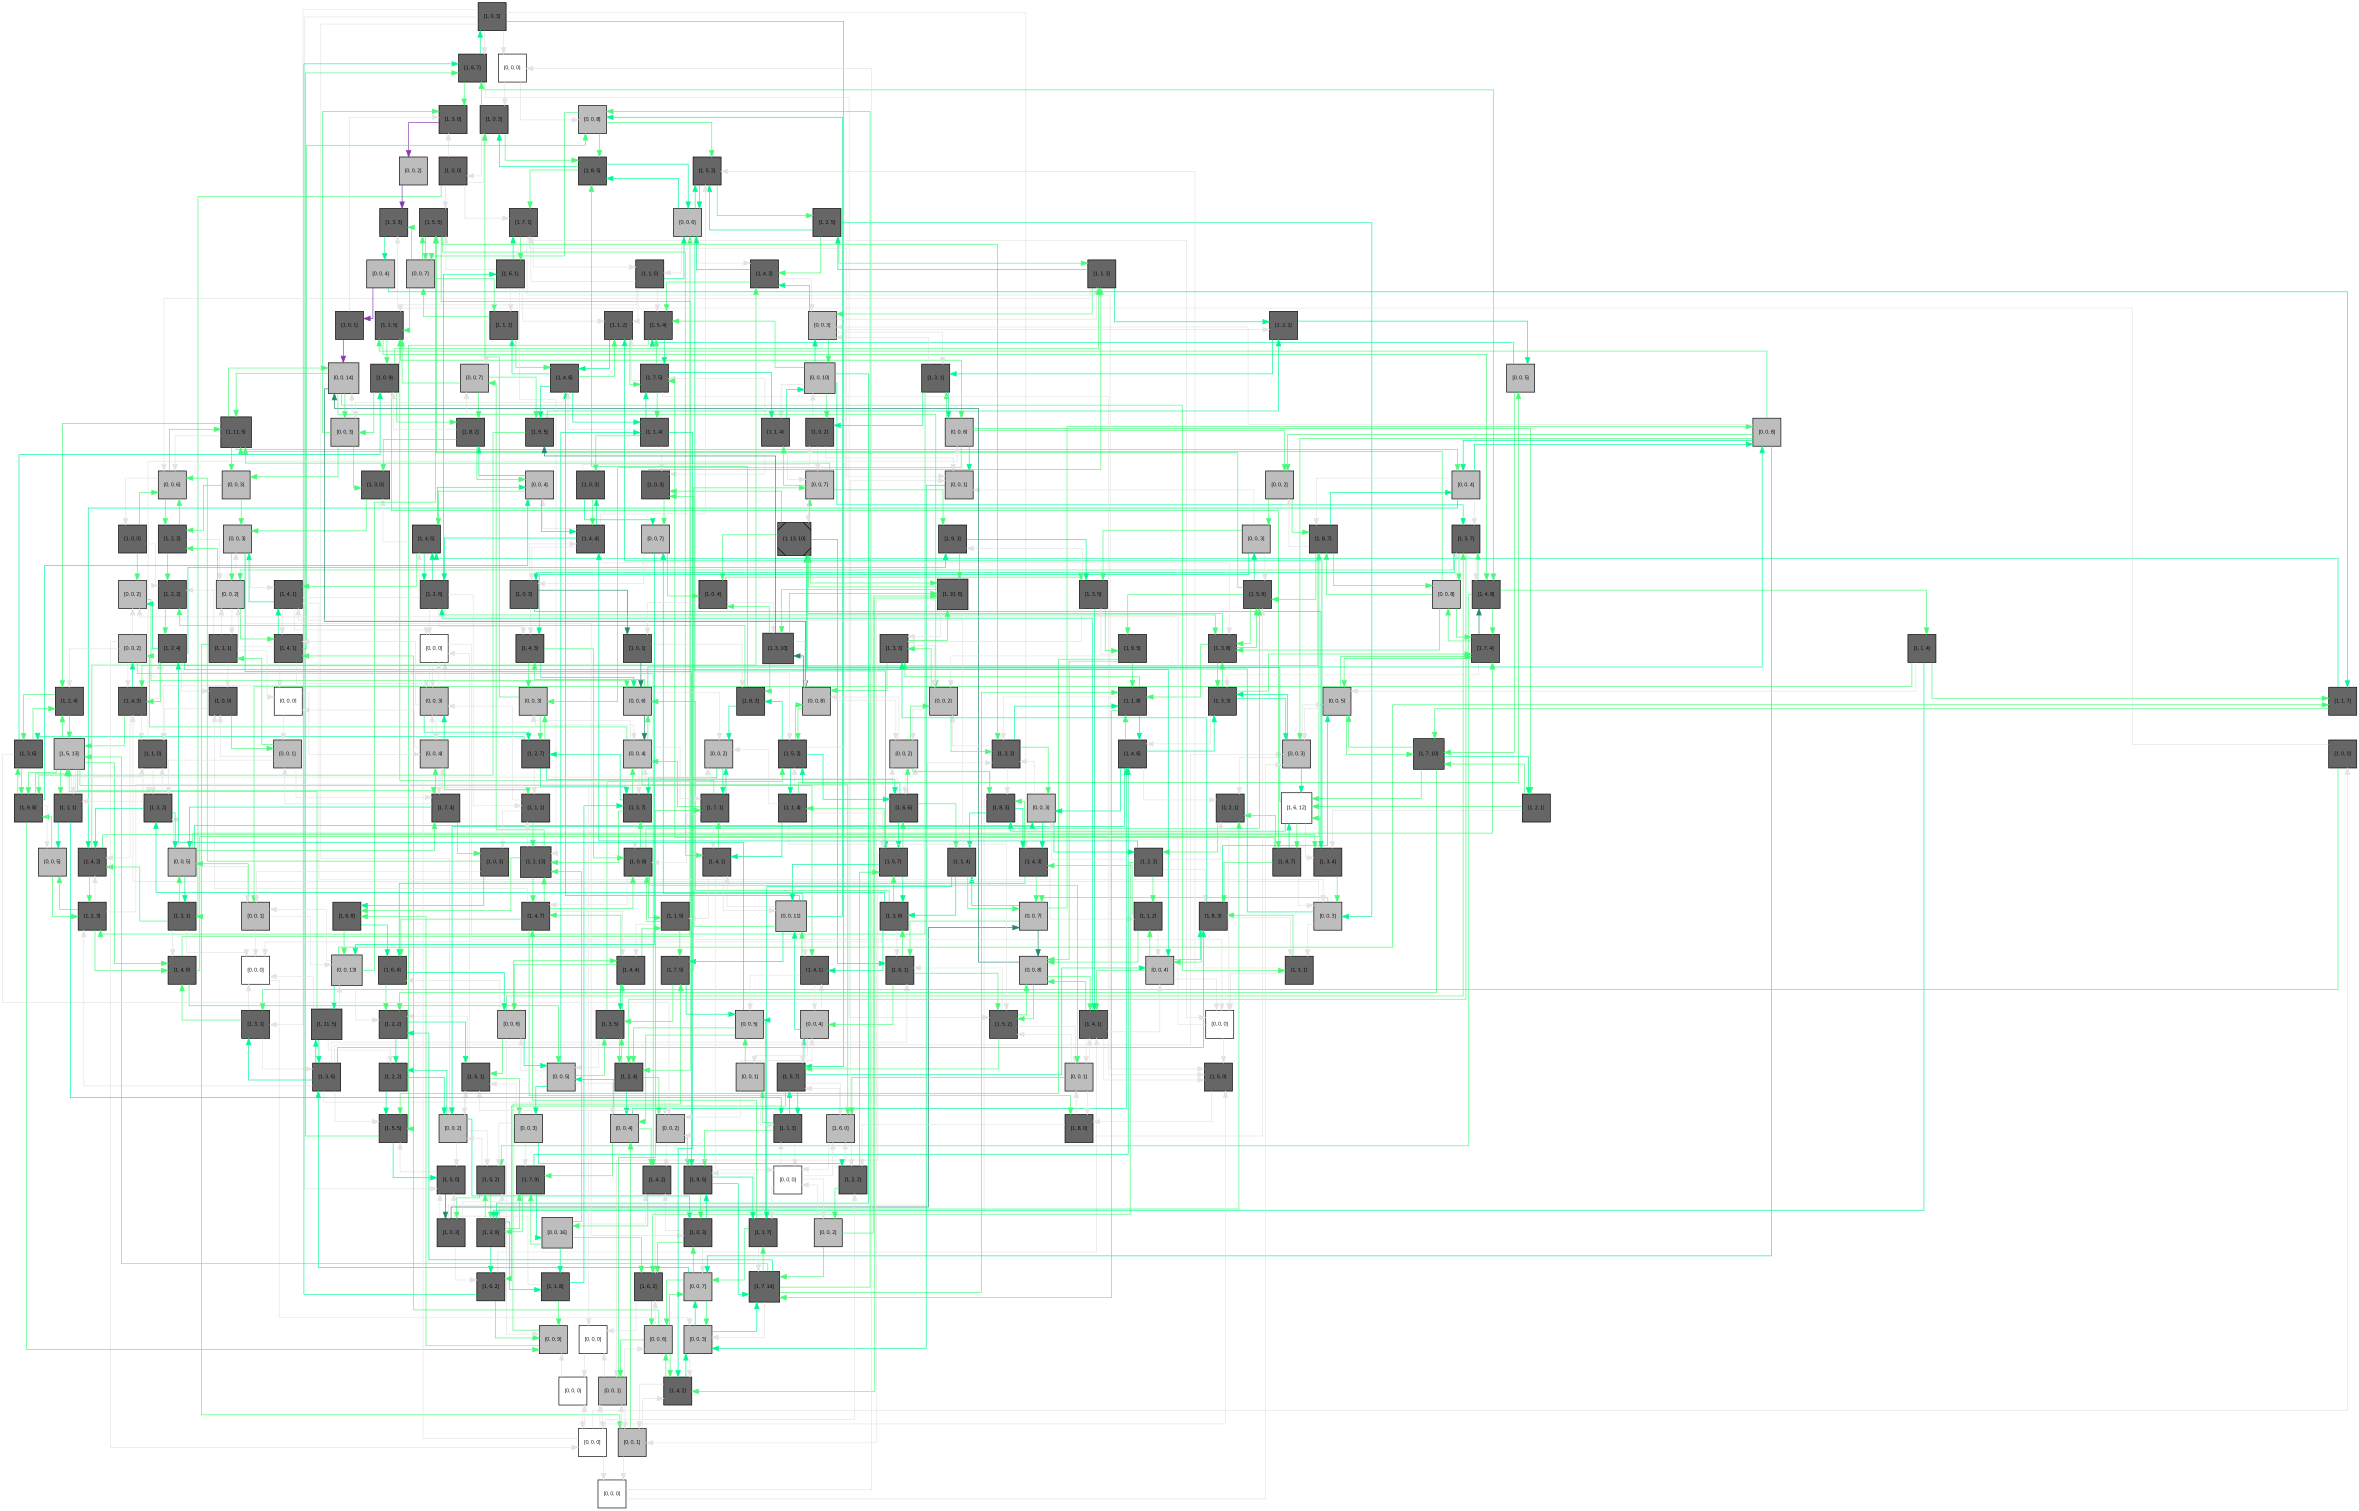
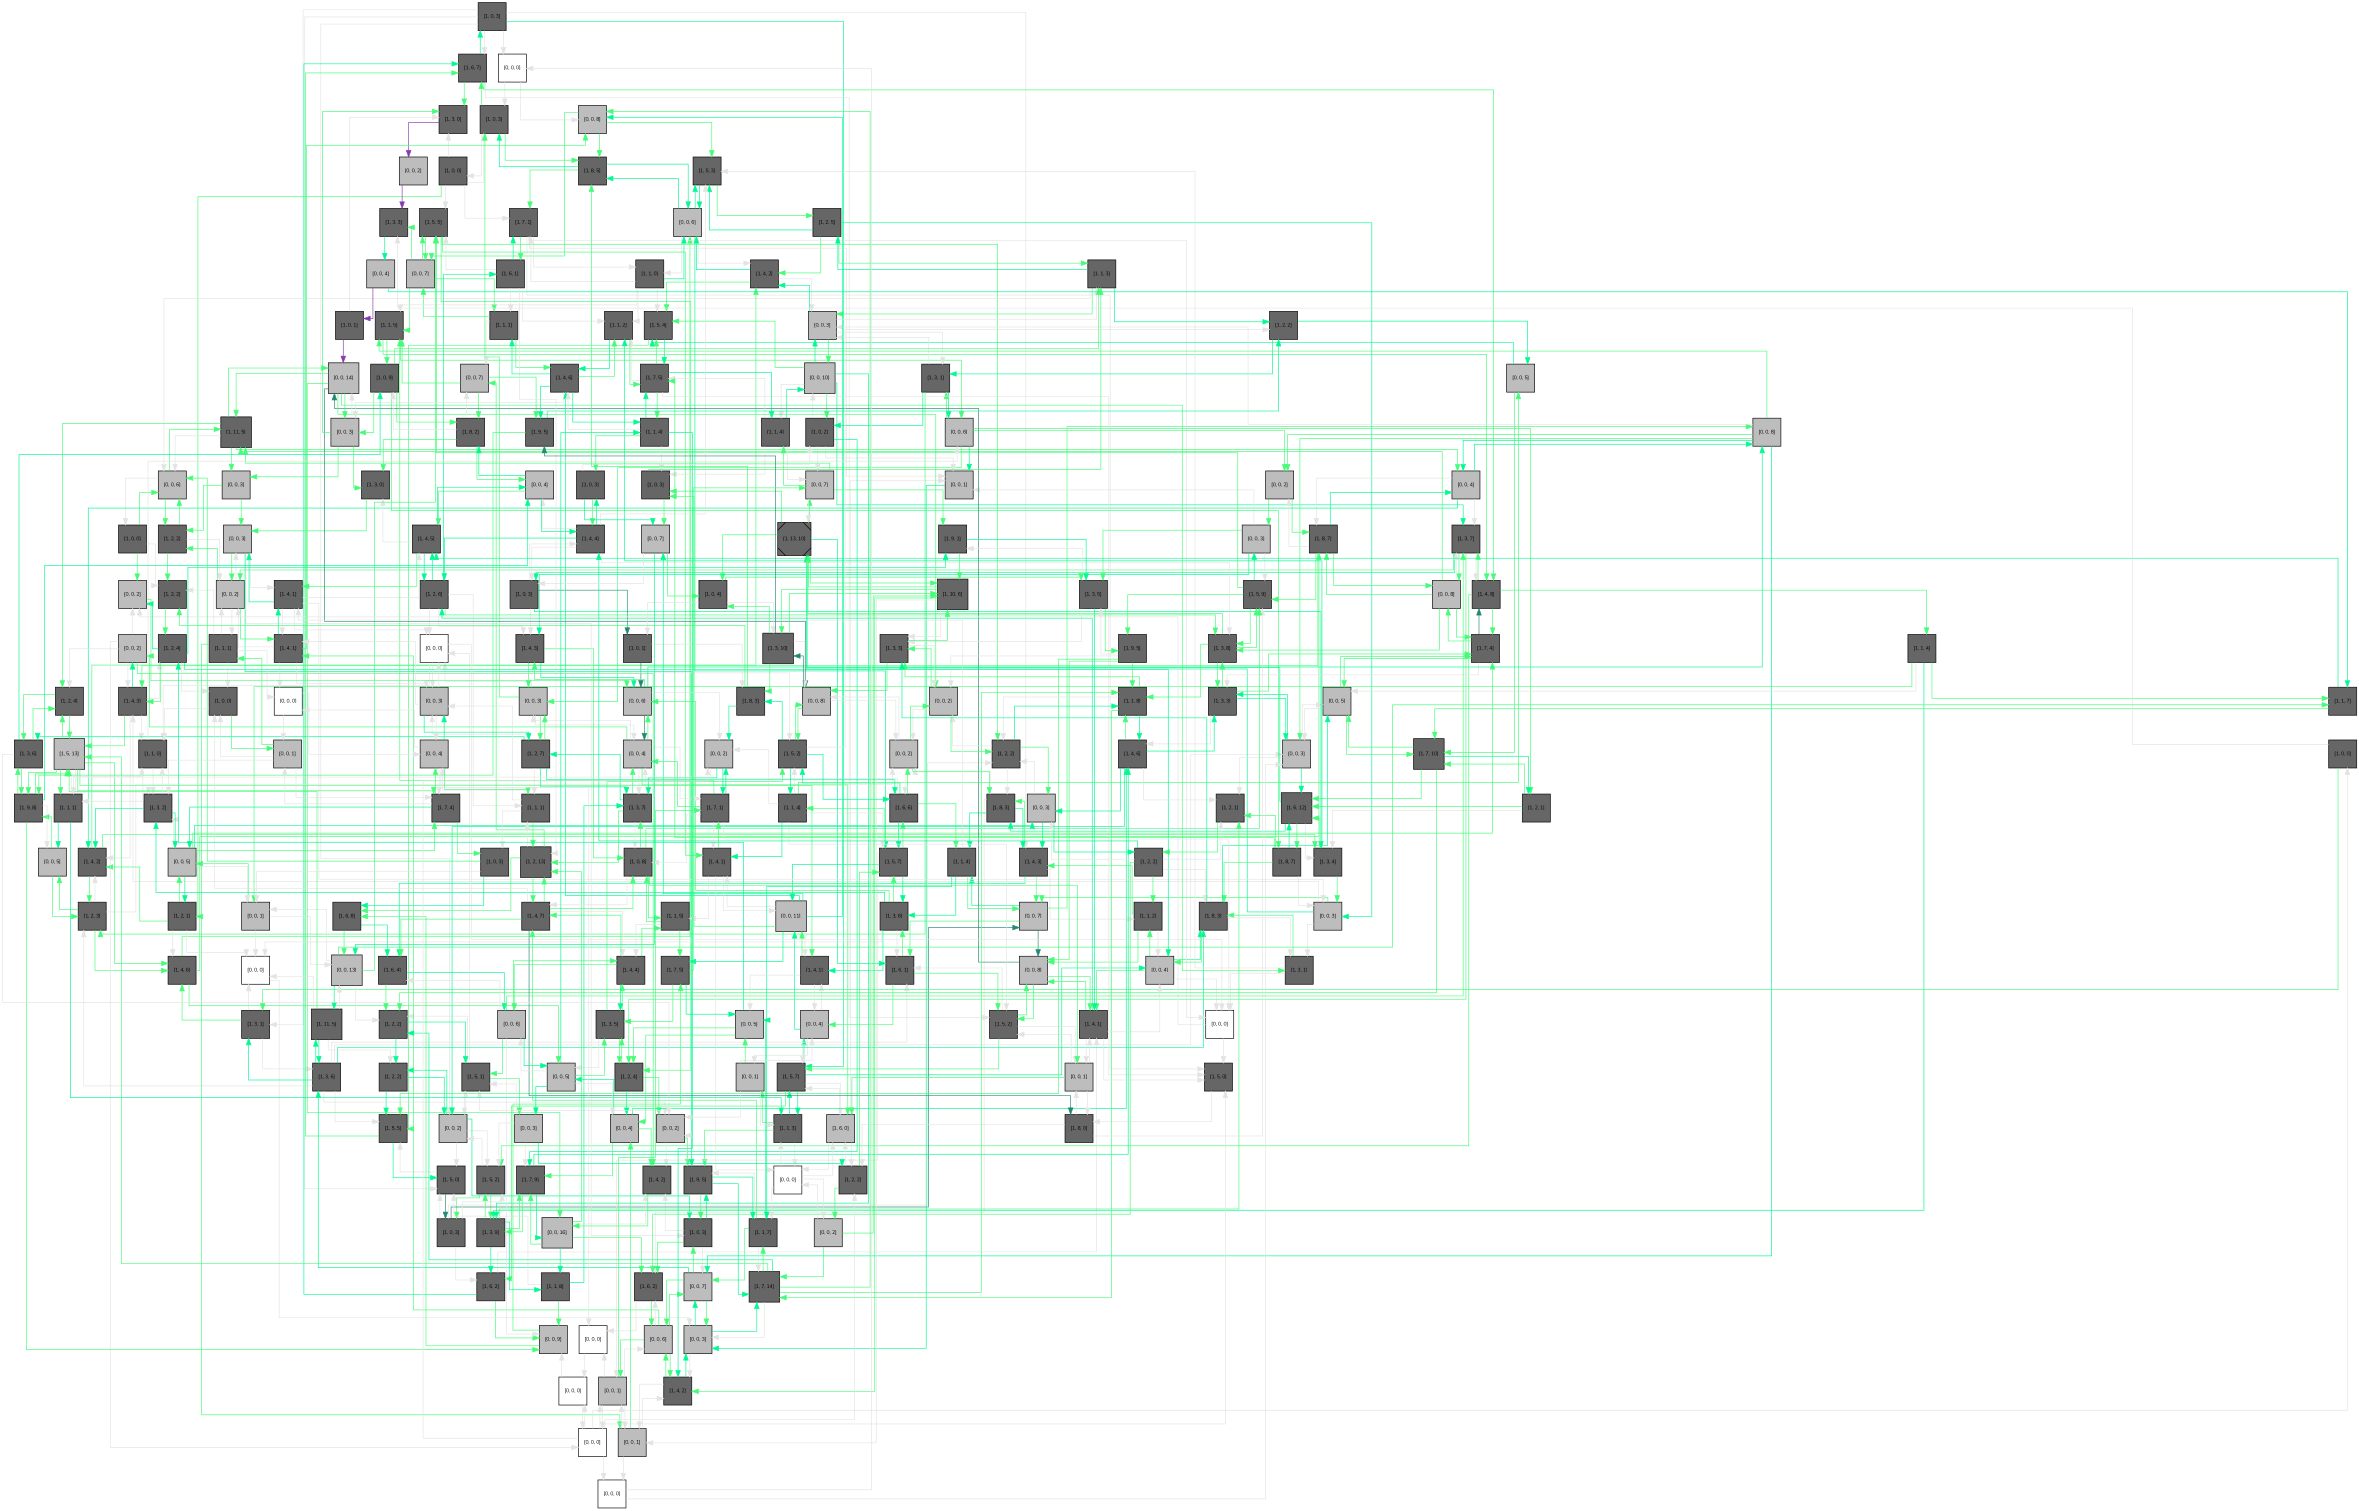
none -> (857, 791)
(1297, 808) -> (1297, 808)
(723, 1096) -> (723, 1096)
none -> (355, 1113)
